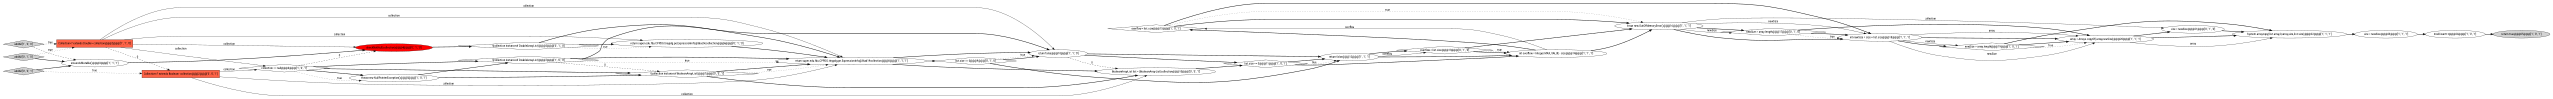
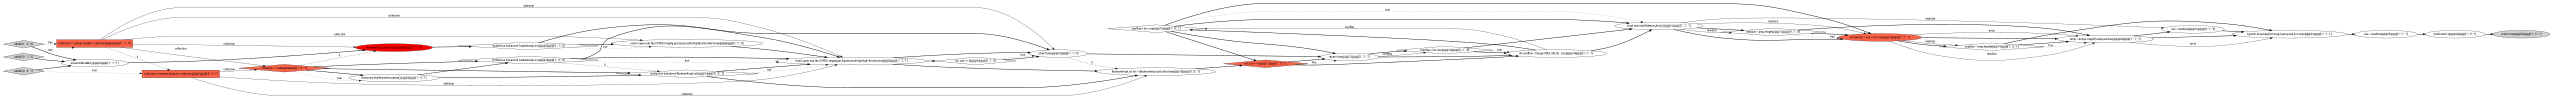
(1930, 19) -> (1930, 19)
(1880, 37) -> (1880, 37)
(52, 54) -> (52, 54)
(1160, 59) -> (1210, 46)
(1266, 64) -> (1266, 64)
(284, 68) -> (284, 68)
(1164, 82) -> (1252, 43)
